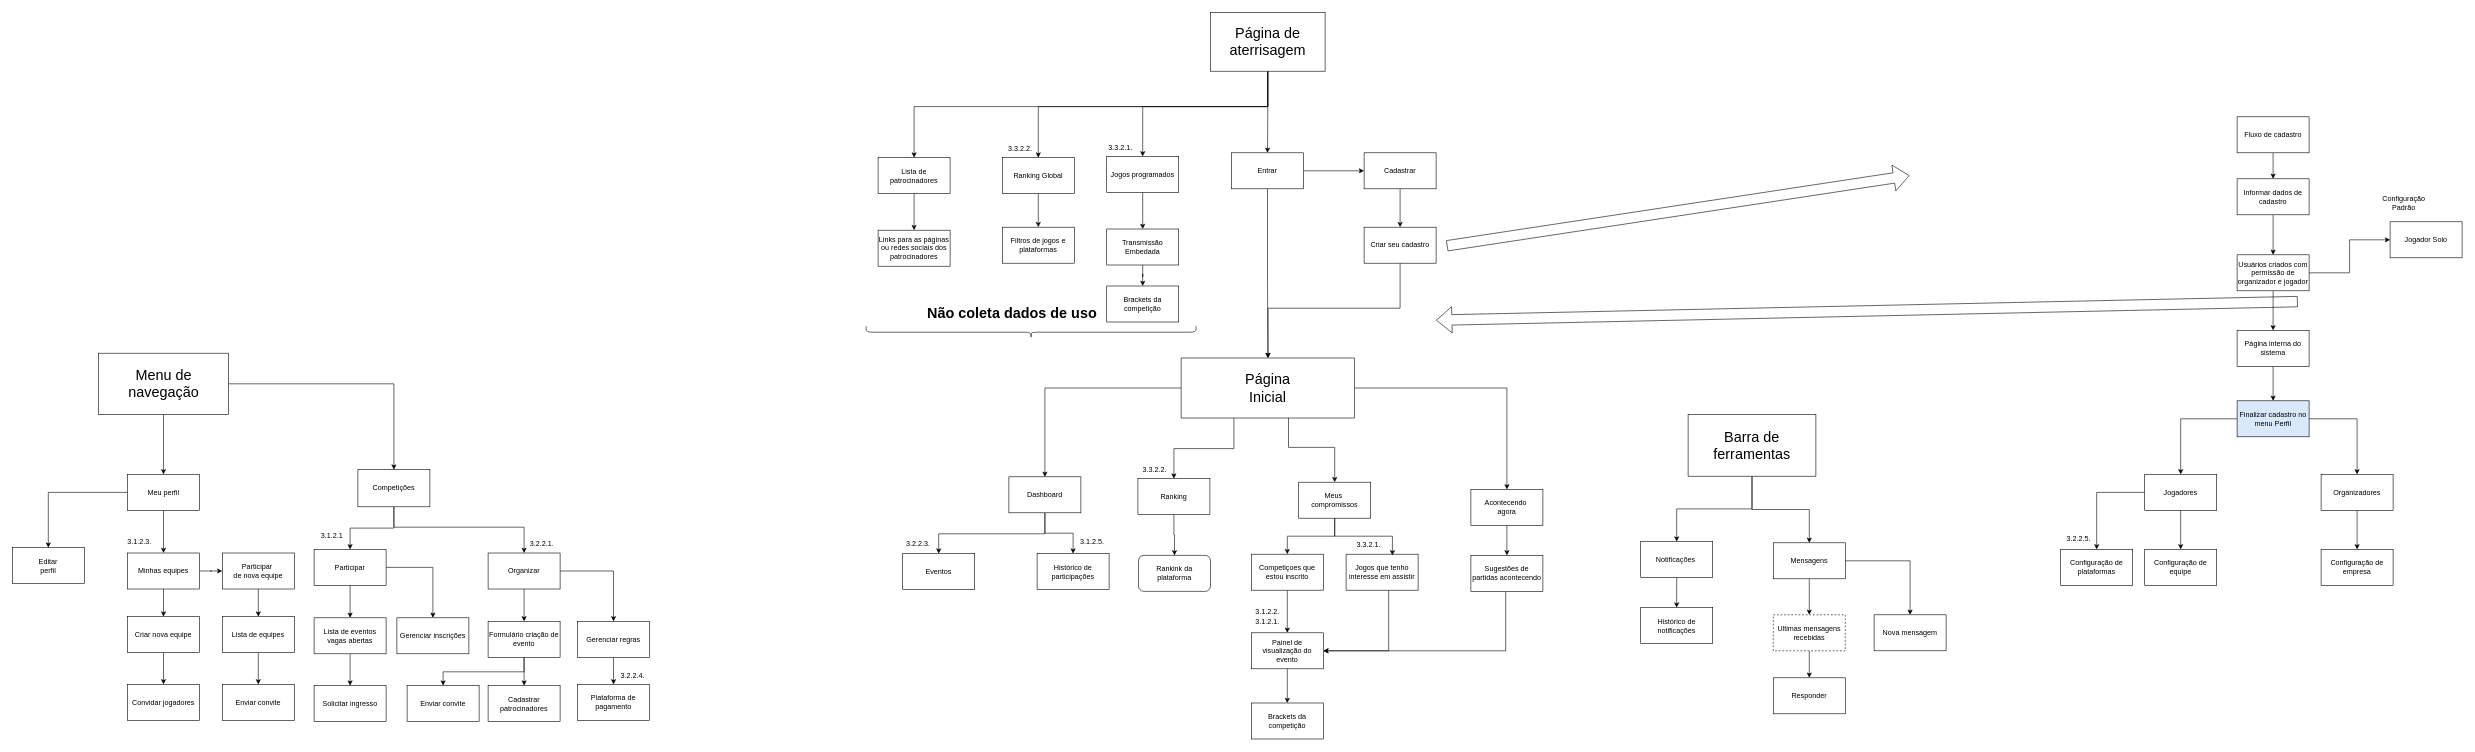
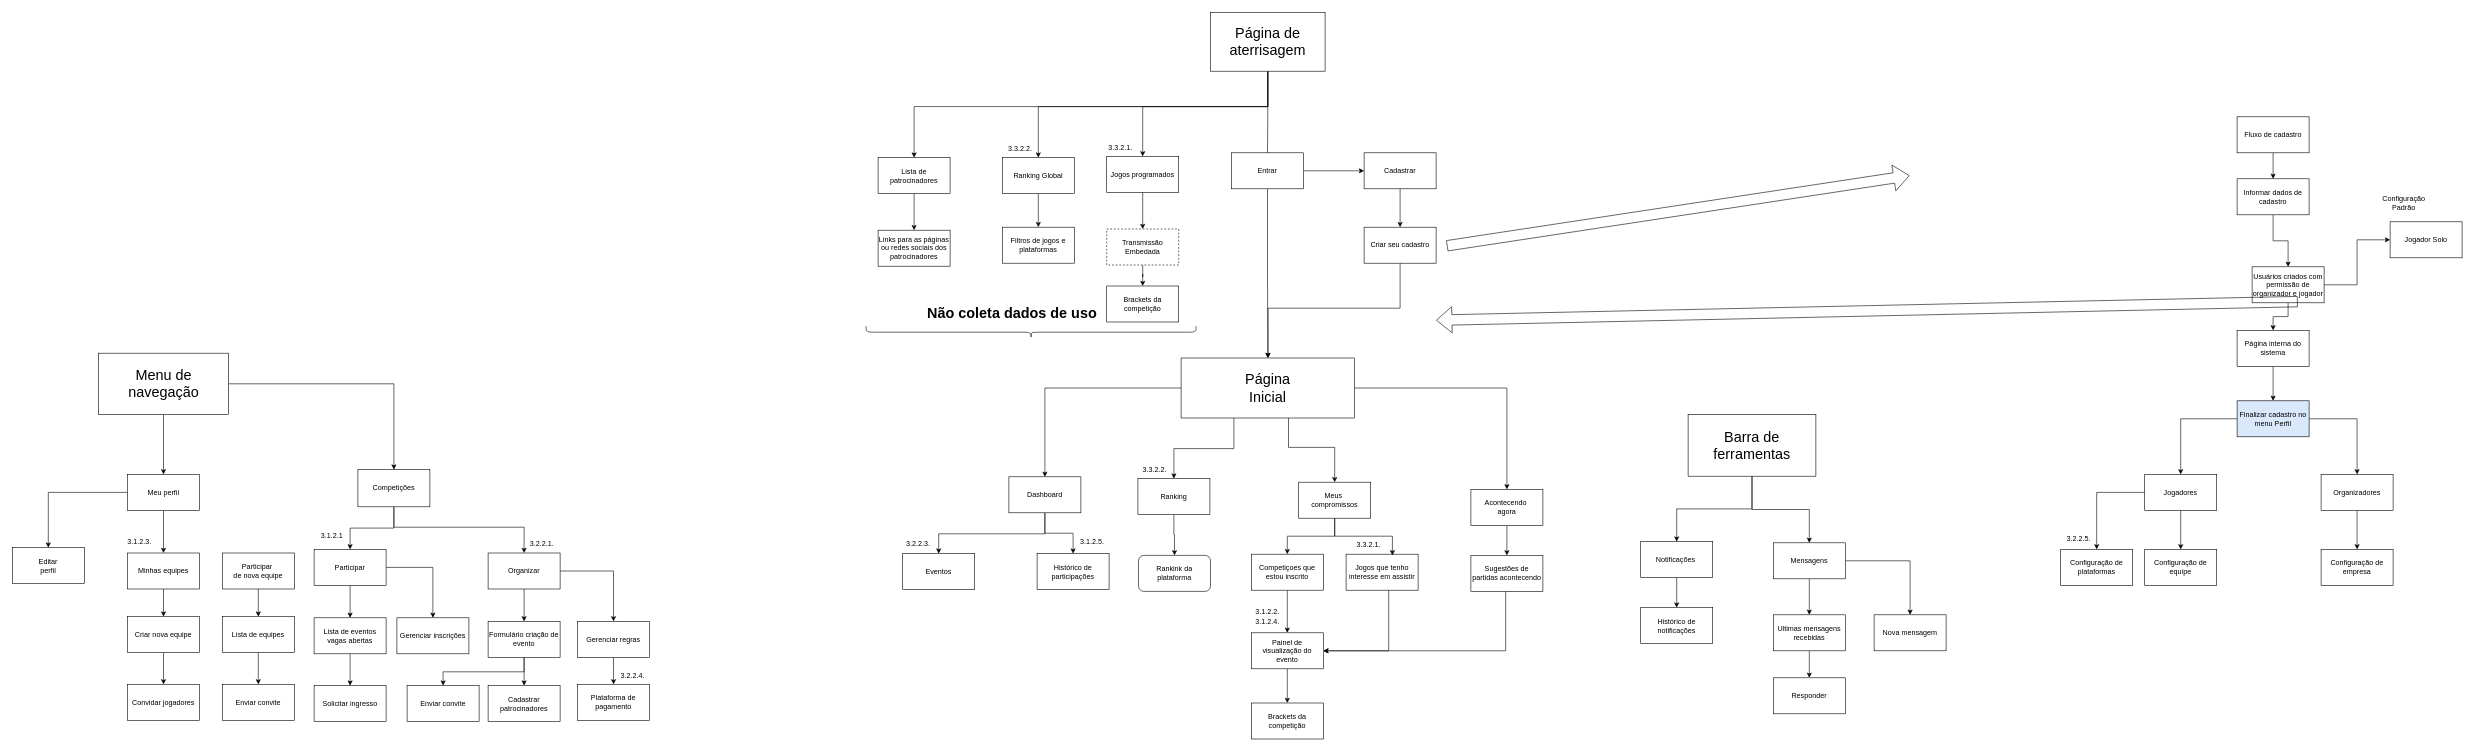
(1268, 147) -> (1268, 149)
(1143, 247) -> (1143, 247)
(2273, 273) -> (2288, 285)
(212, 571) -> none
(1268, 621) -> (1268, 621)
(1809, 633) -> (1809, 633)
